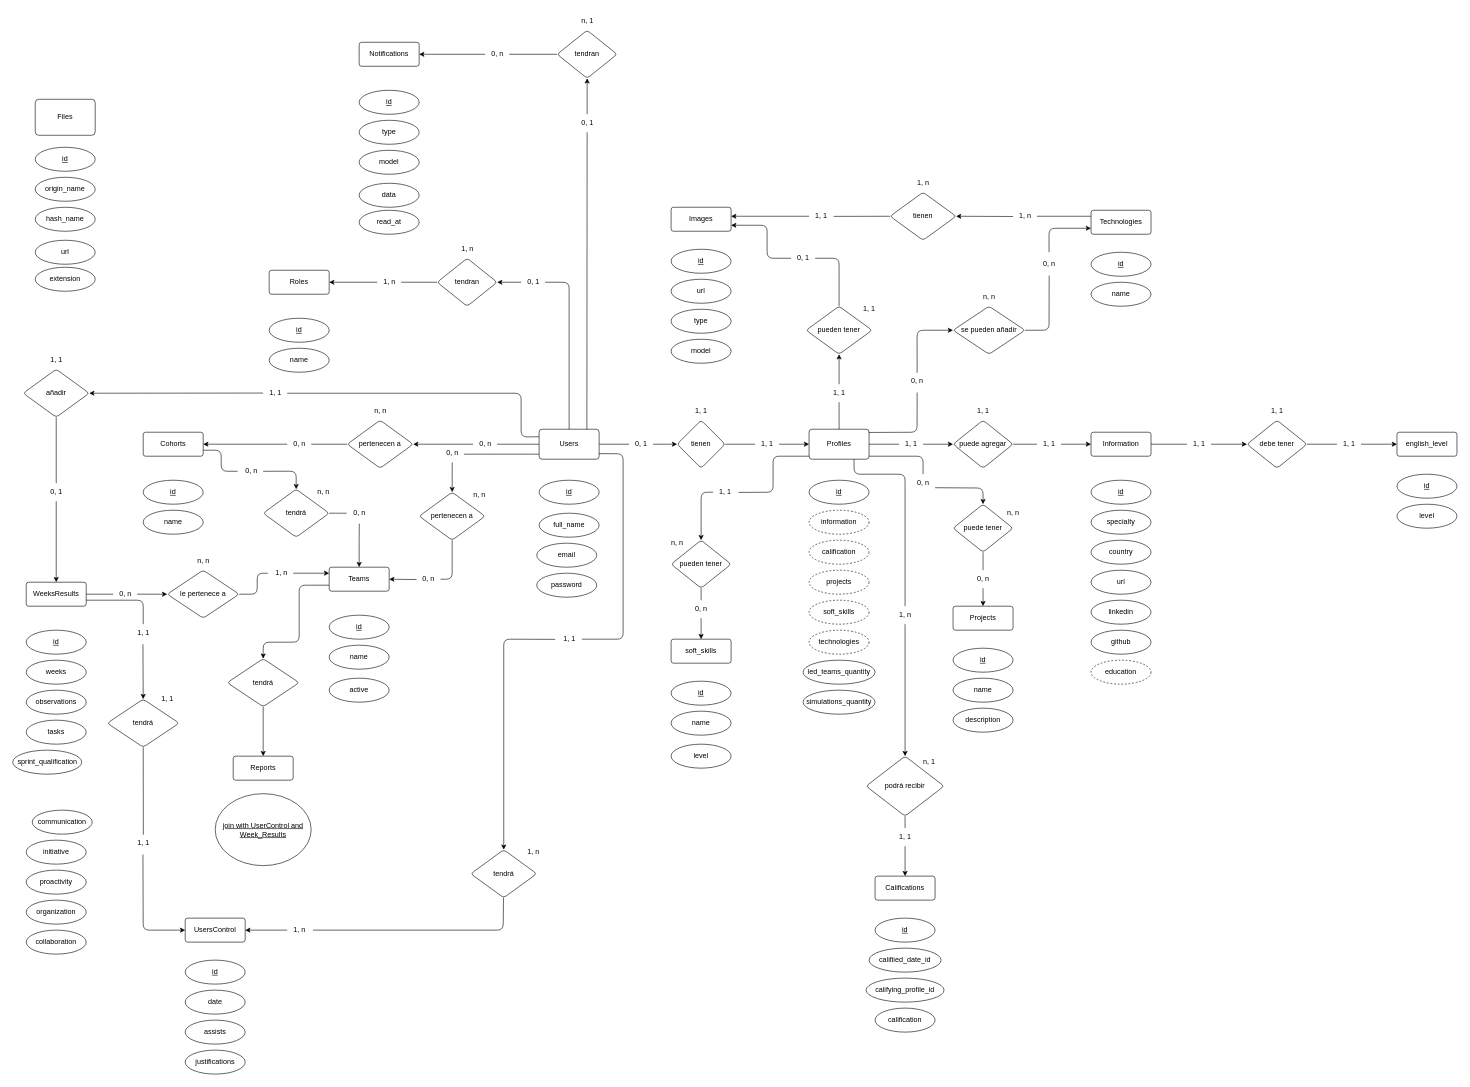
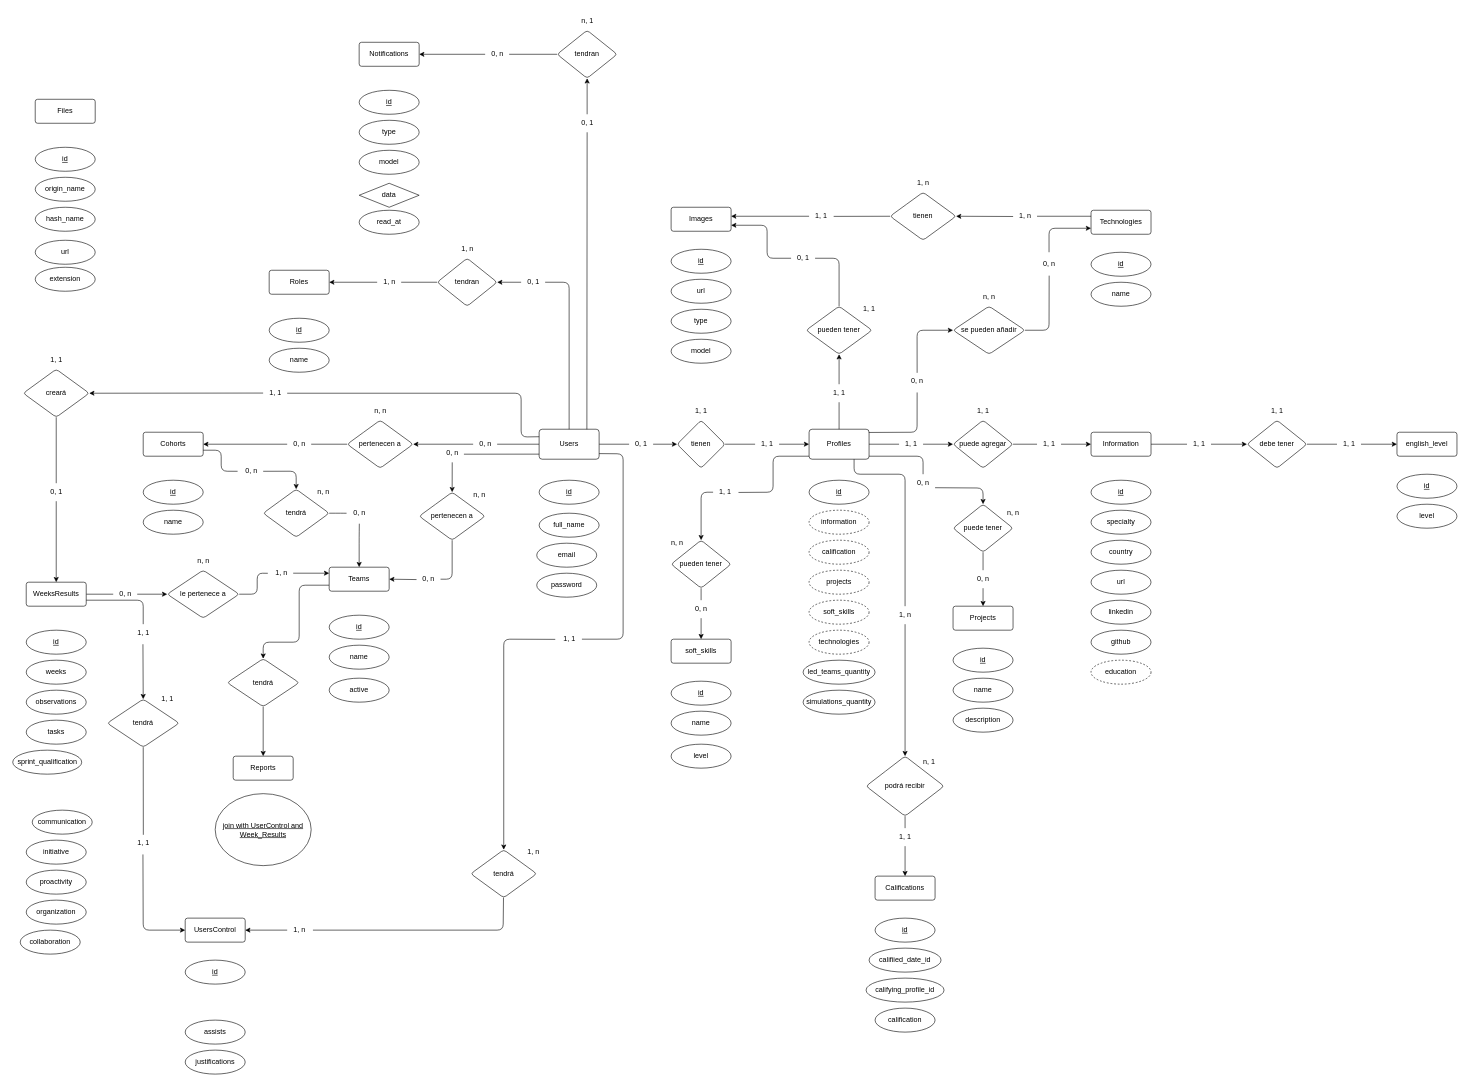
(65, 117) -> (65, 111)
(389, 195) -> (389, 195)
(56, 393) -> (56, 393)
(56, 942) -> (50, 942)
(215, 1002) -> none
